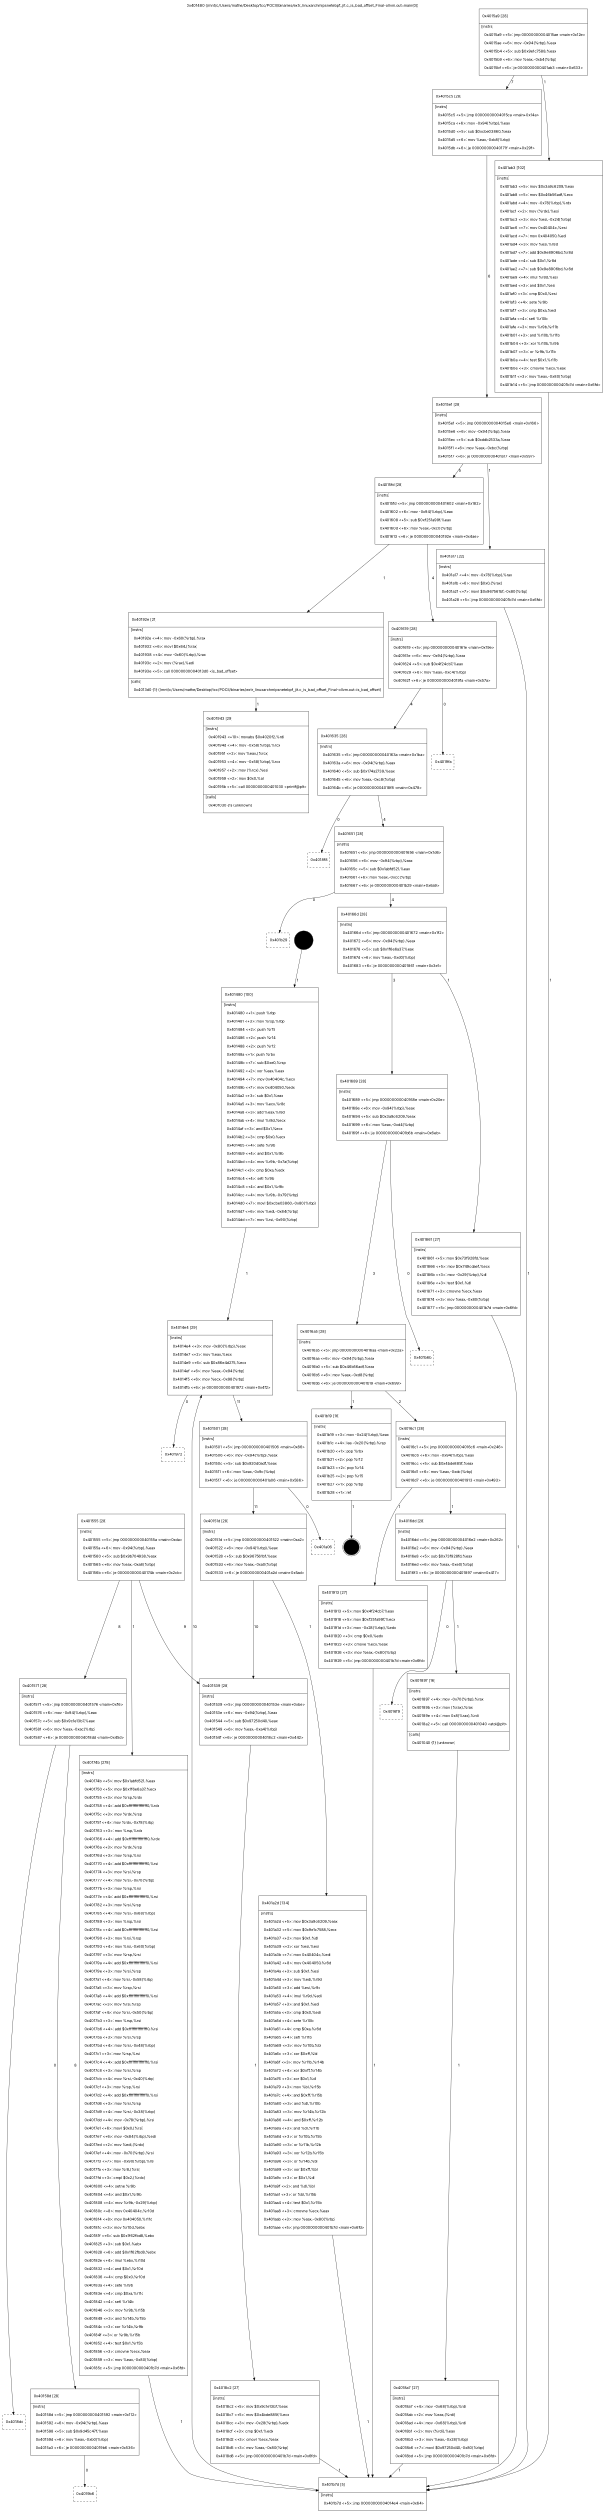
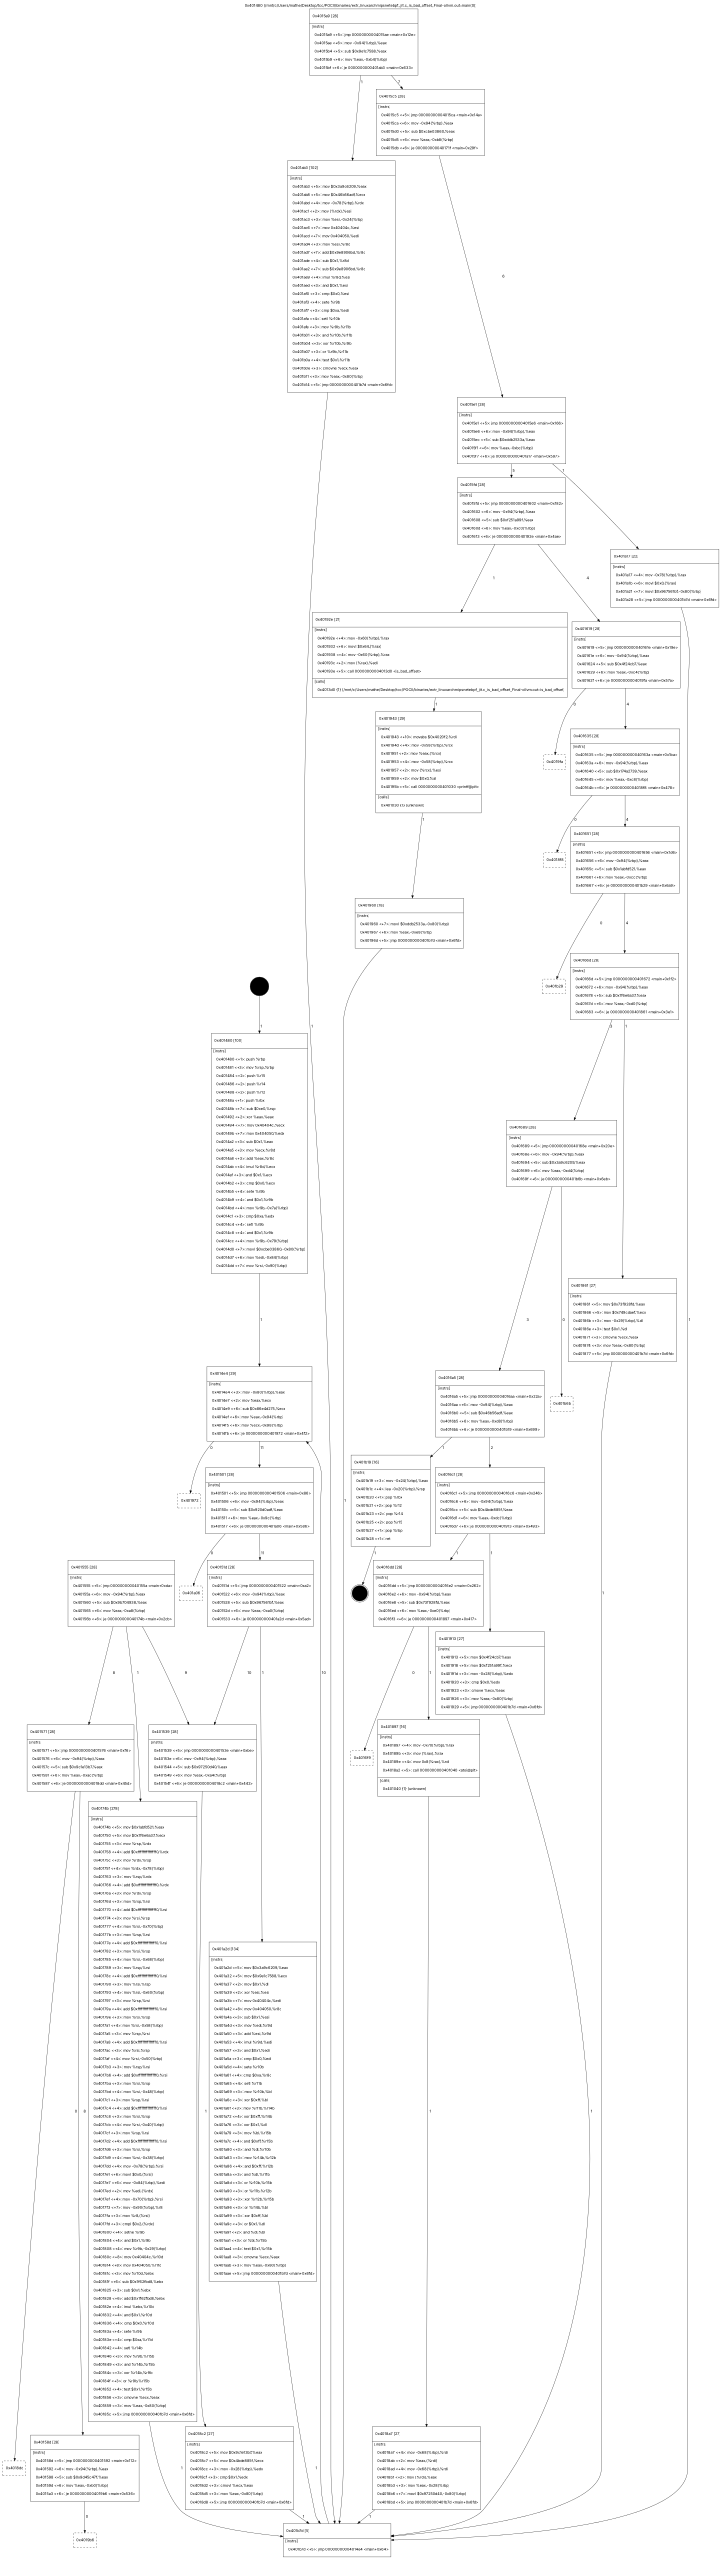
none -> (409, 923)
